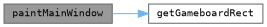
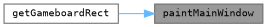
(125, 14) -> (131, 14)
